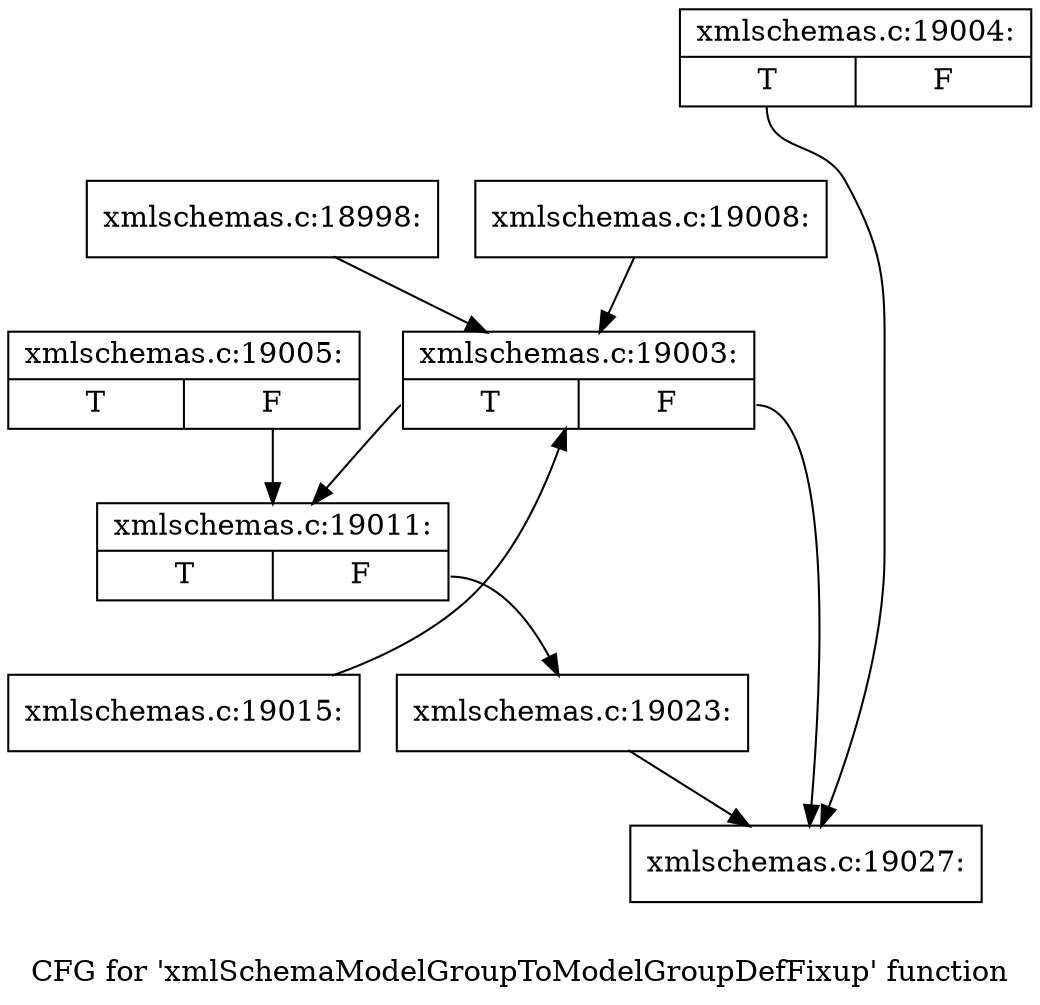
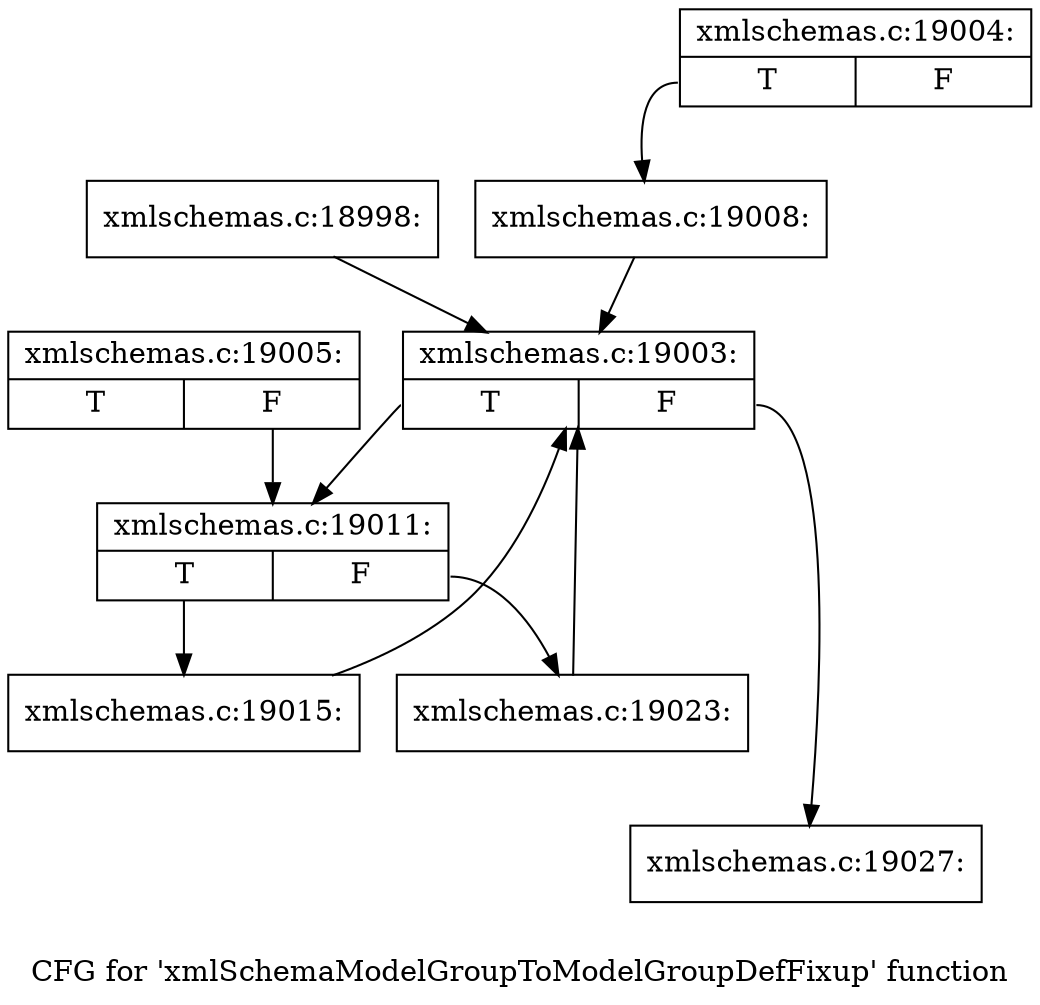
(885, 437) -> (645, 113)
none -> (184, 627)
(680, 783) -> (575, 562)
